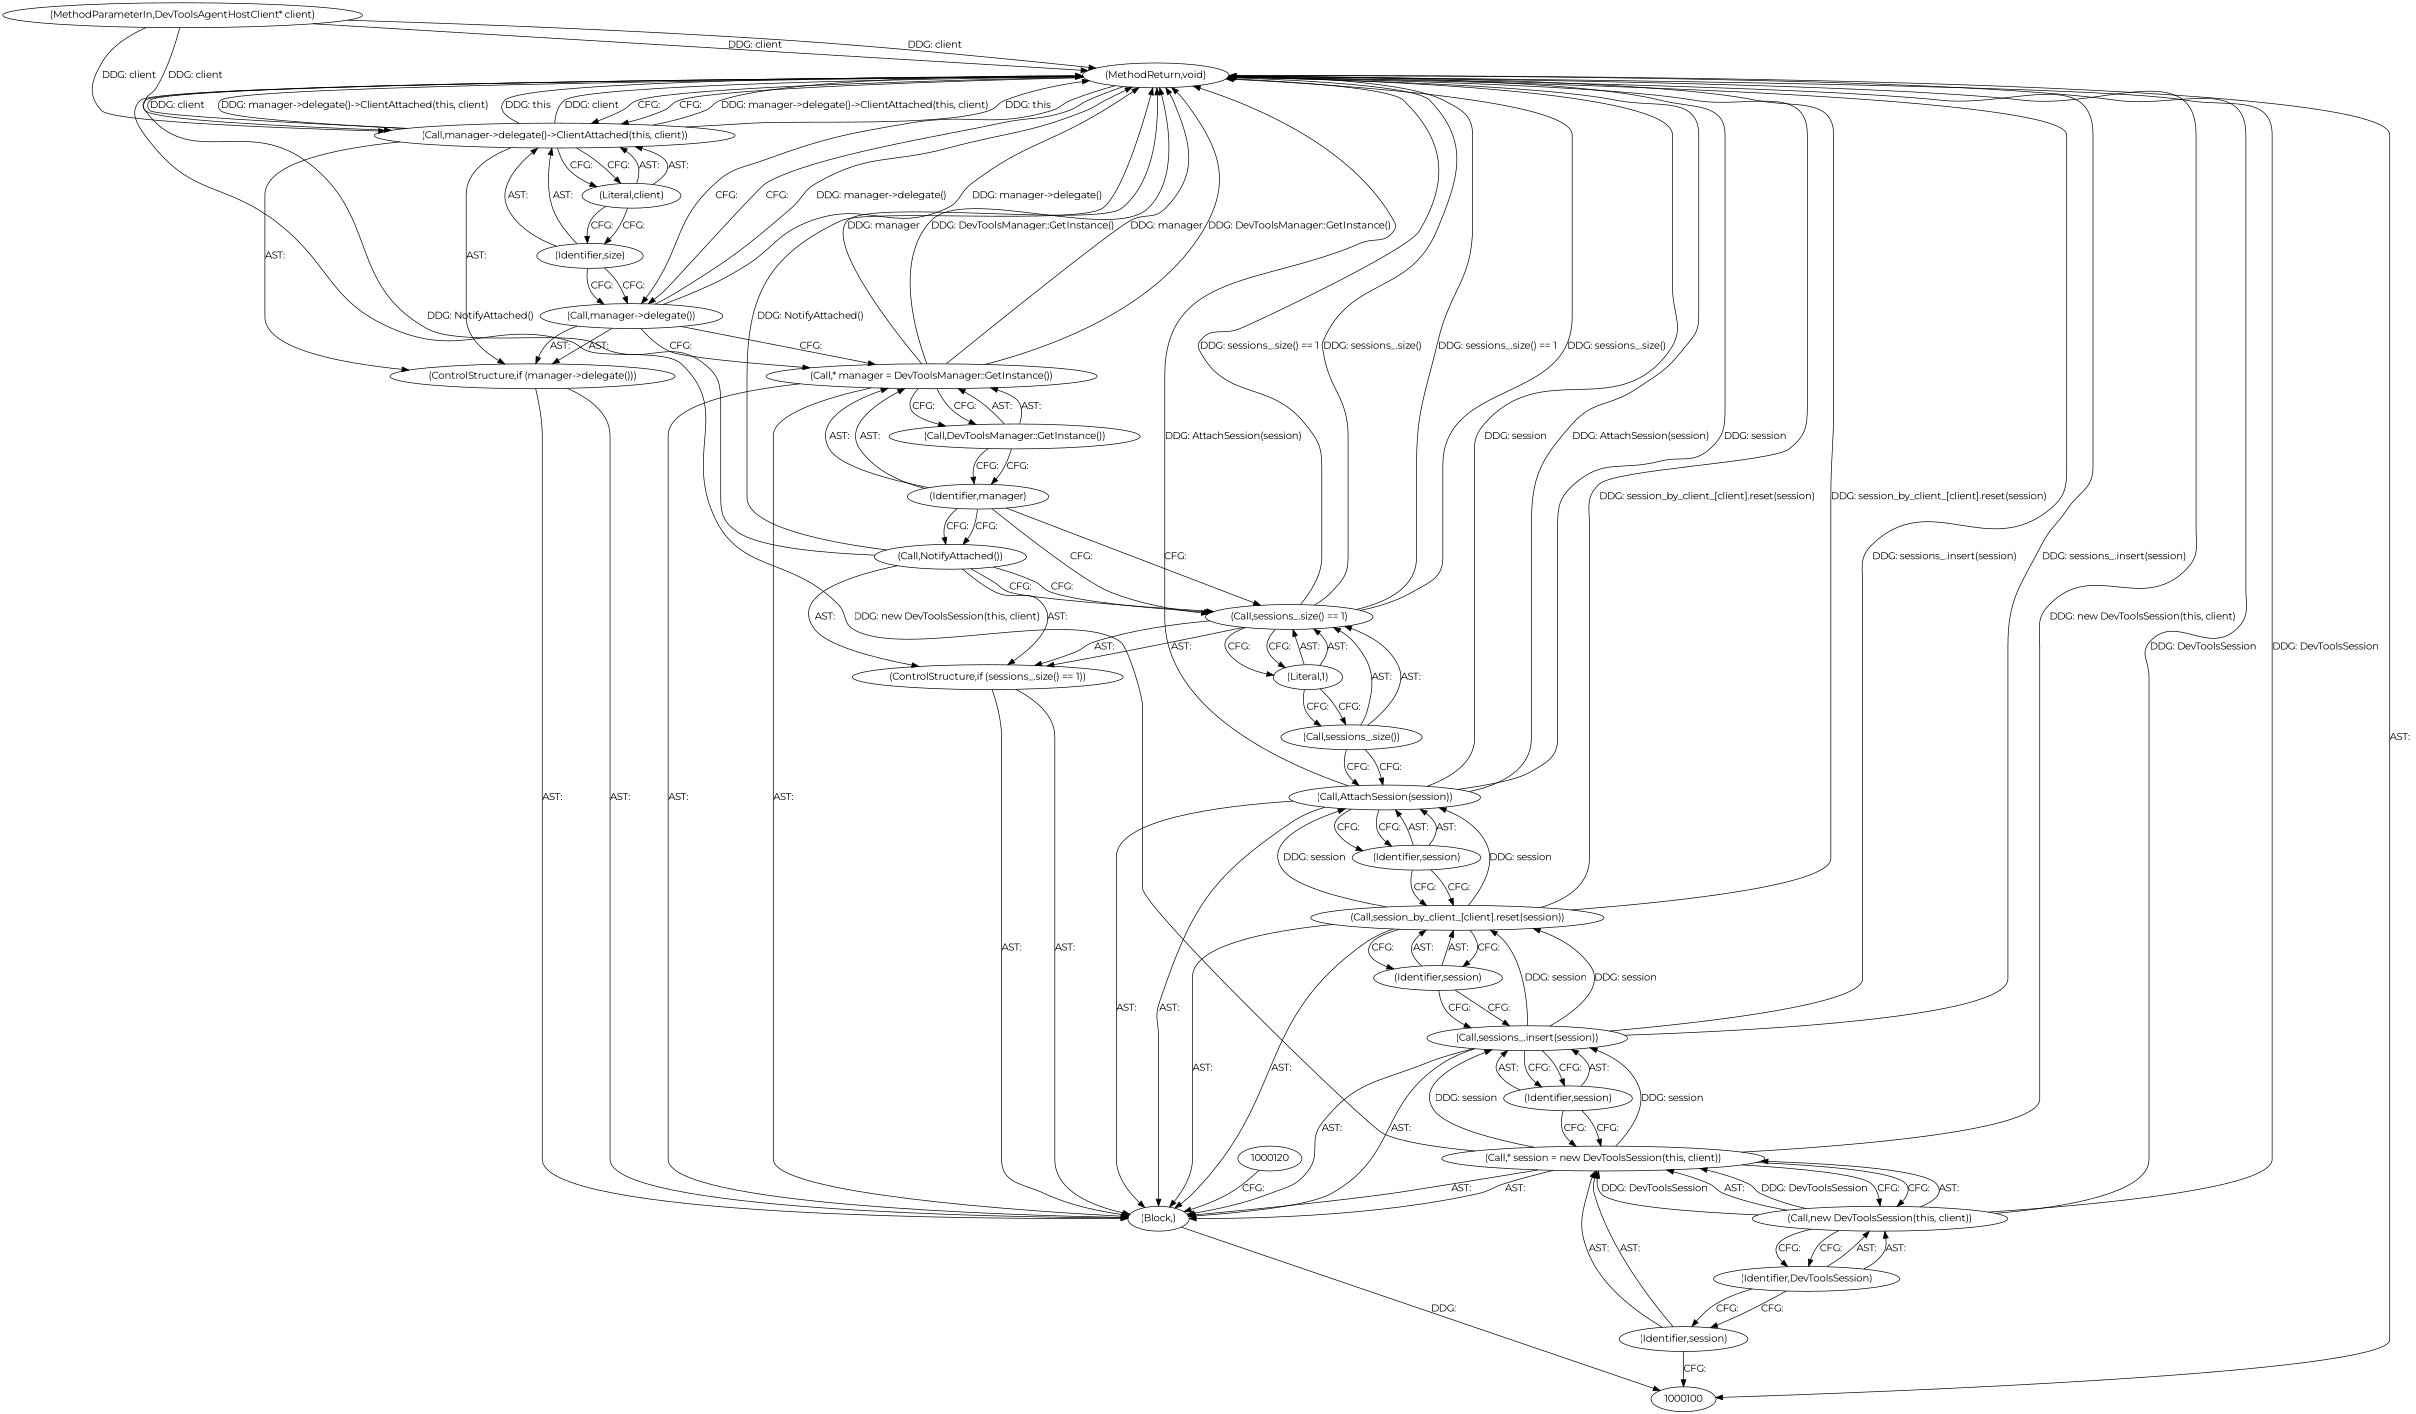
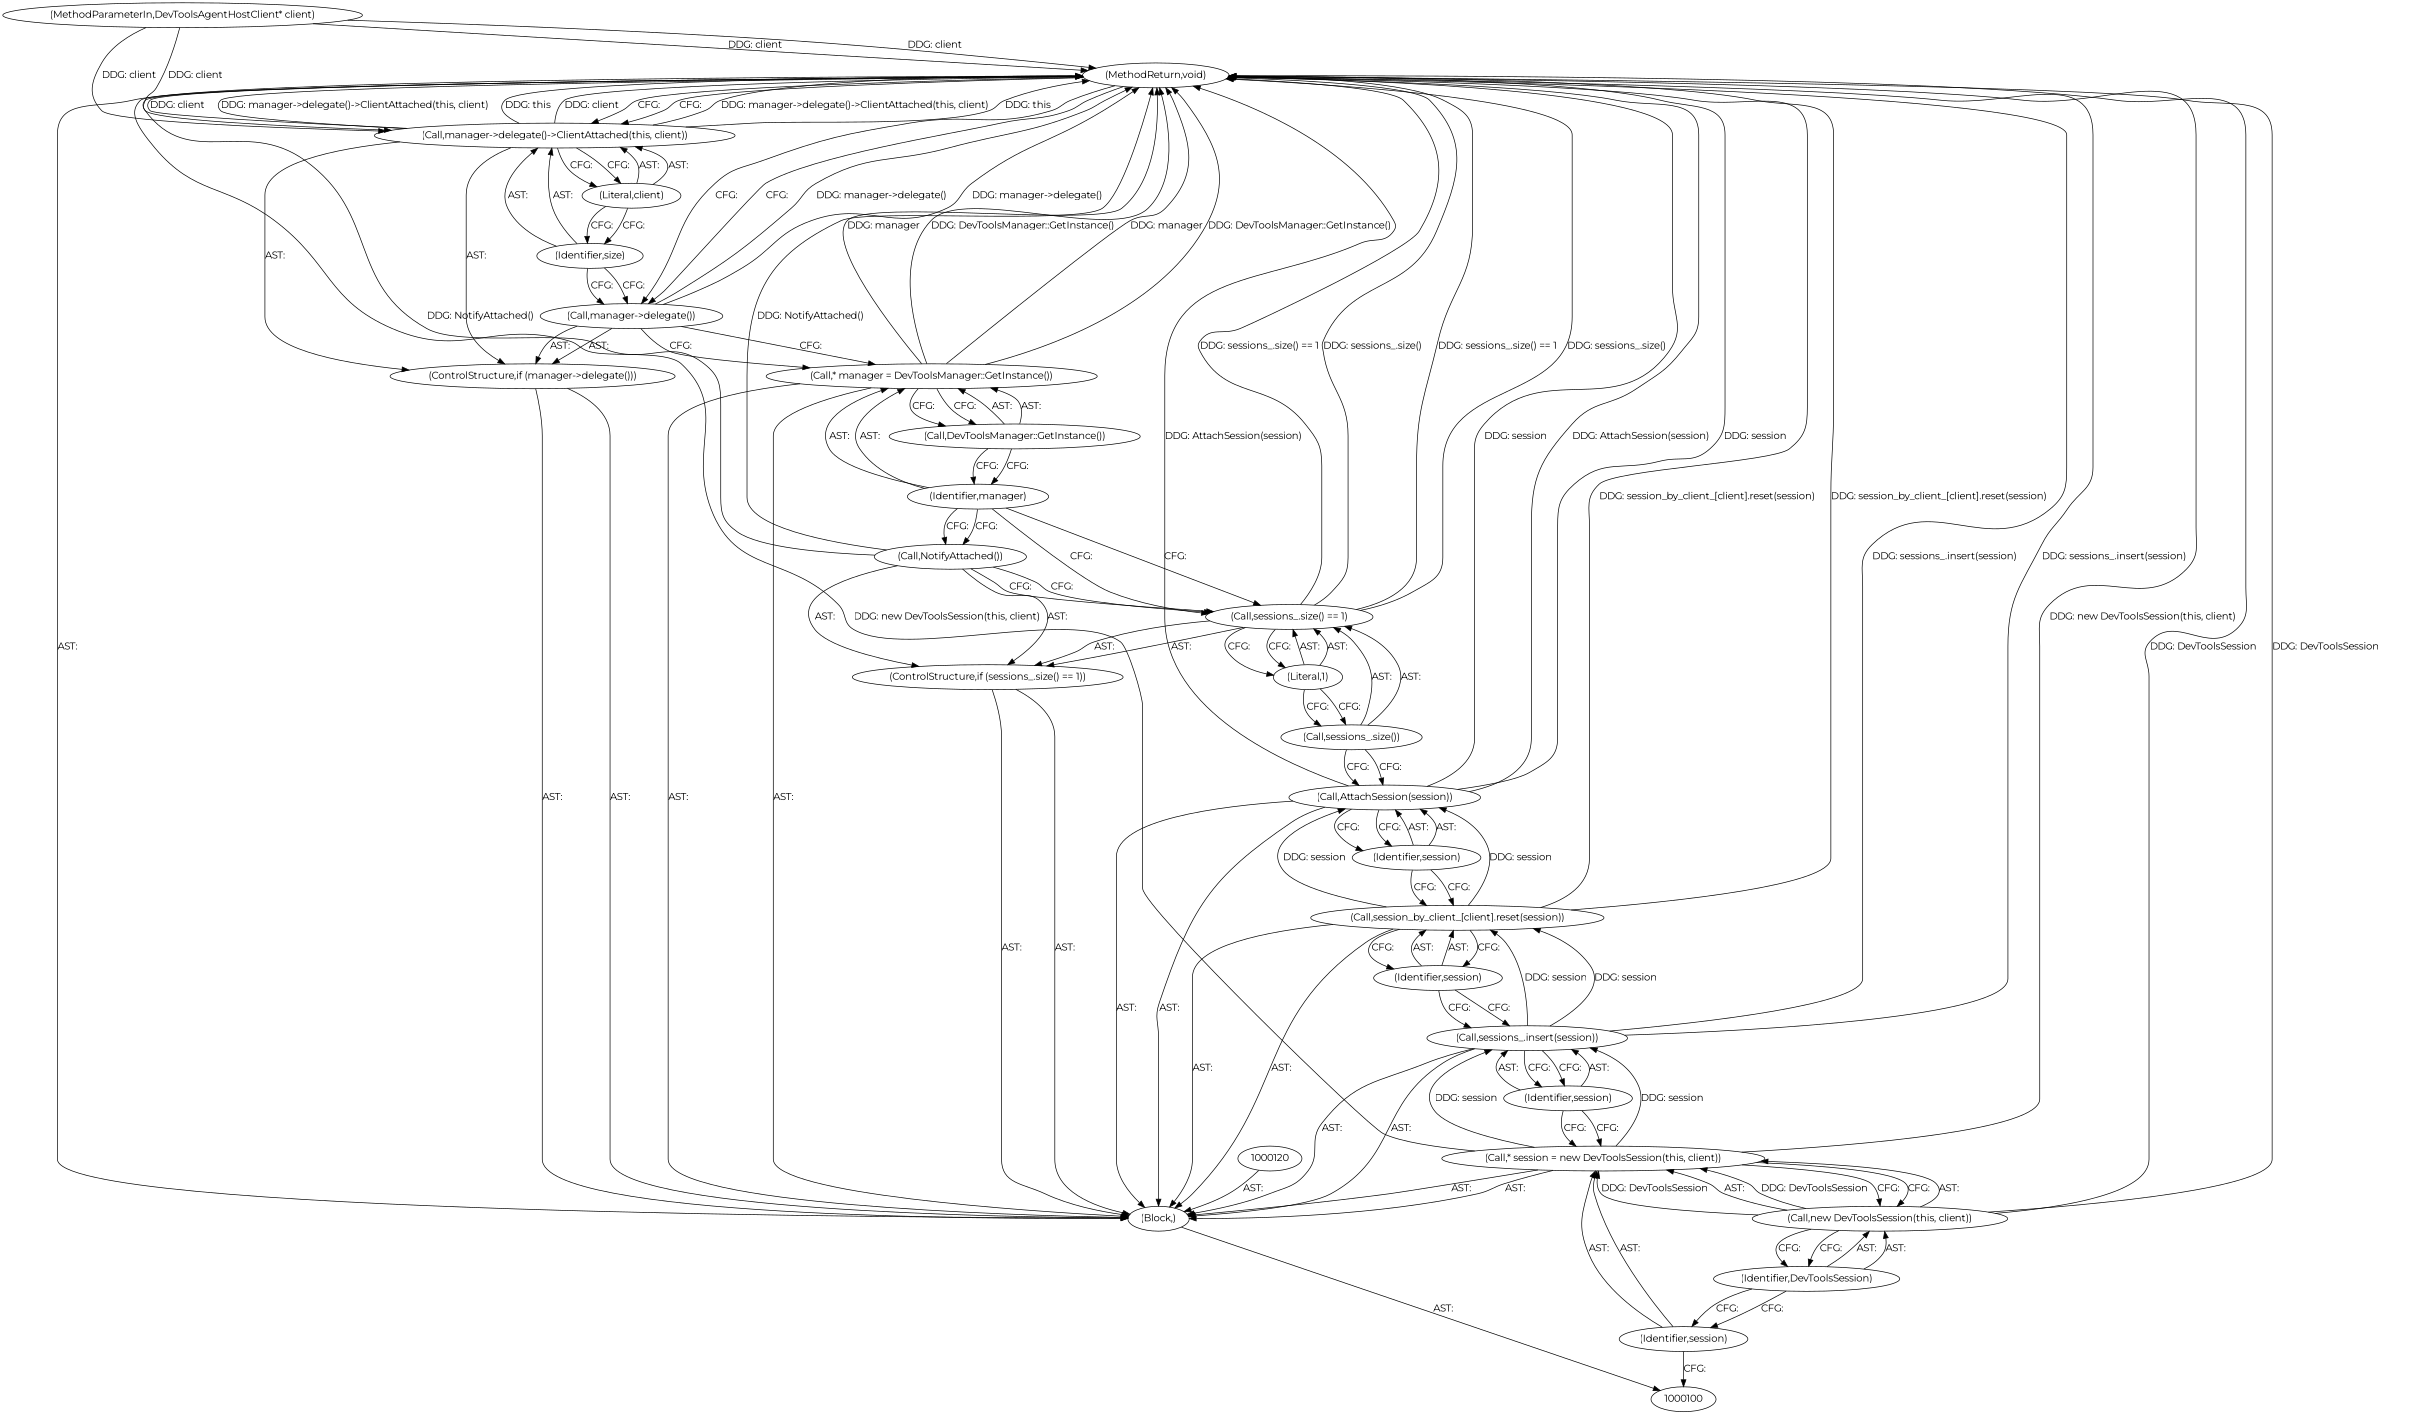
(2390, 490) -> (57, 660)
(1255, 1189) -> (1255, 1189)
(1445, 1309) -> (1445, 1309)
